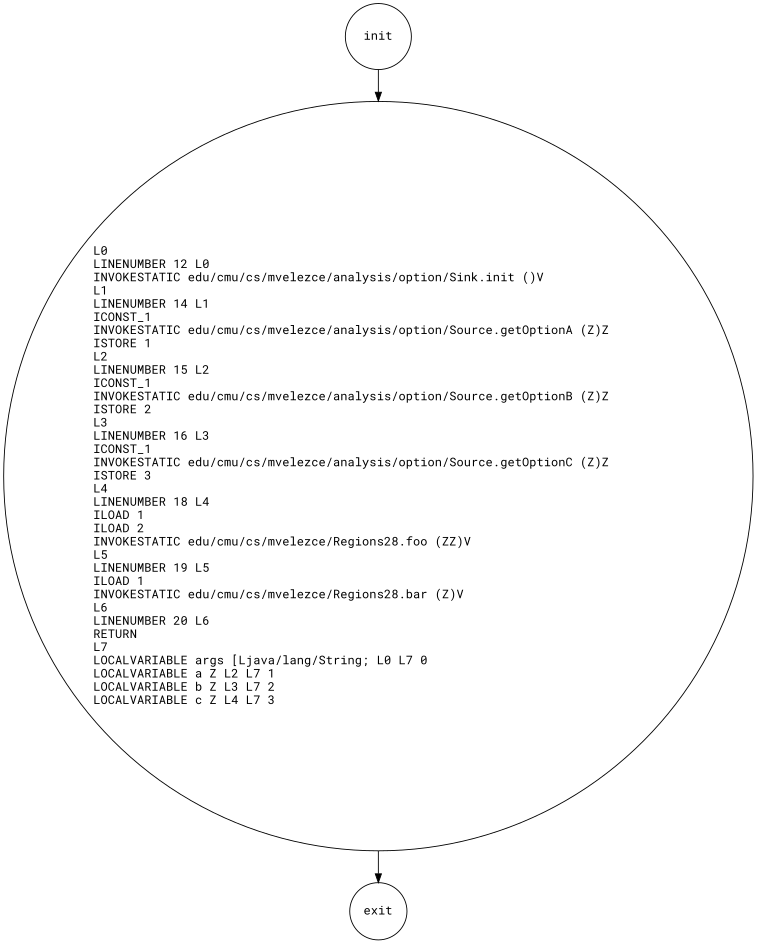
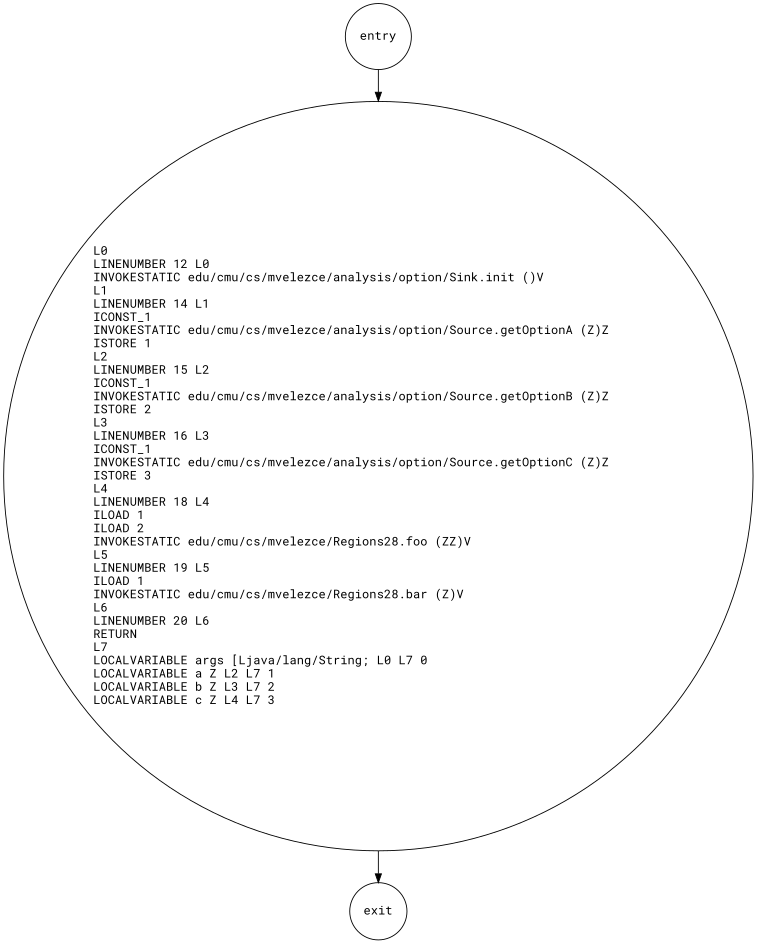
(378, 37) -> (378, 37)
